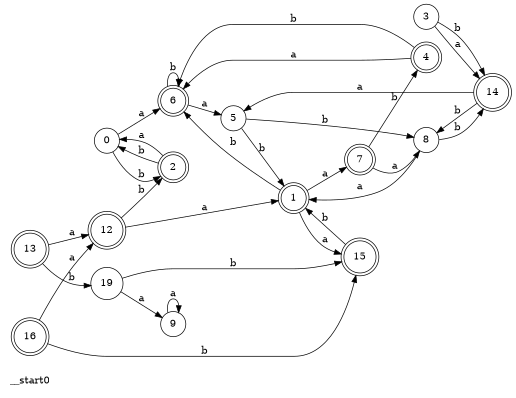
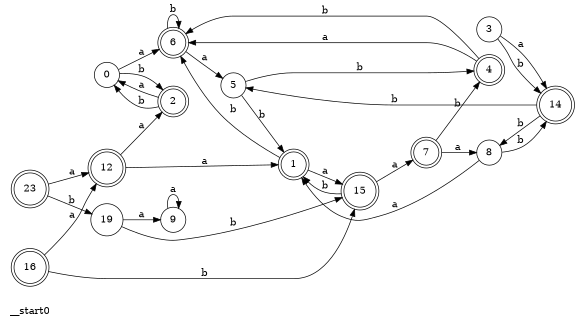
(360, 87) -> (395, 100)
(327, 126) -> (356, 73)
(324, 181) -> (391, 173)
(142, 190) -> (142, 126)
(30, 249) -> (30, 189)
